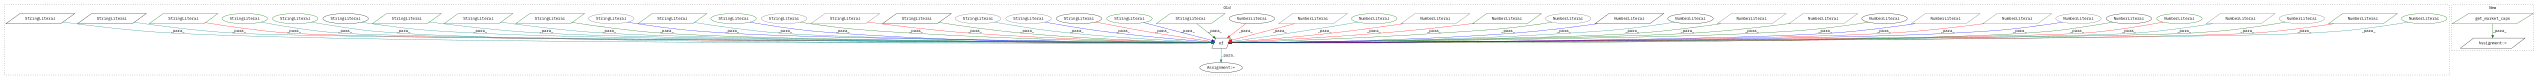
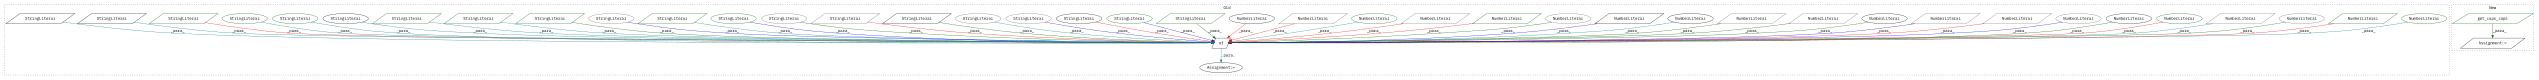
(2493, 19) -> (2493, 19)
